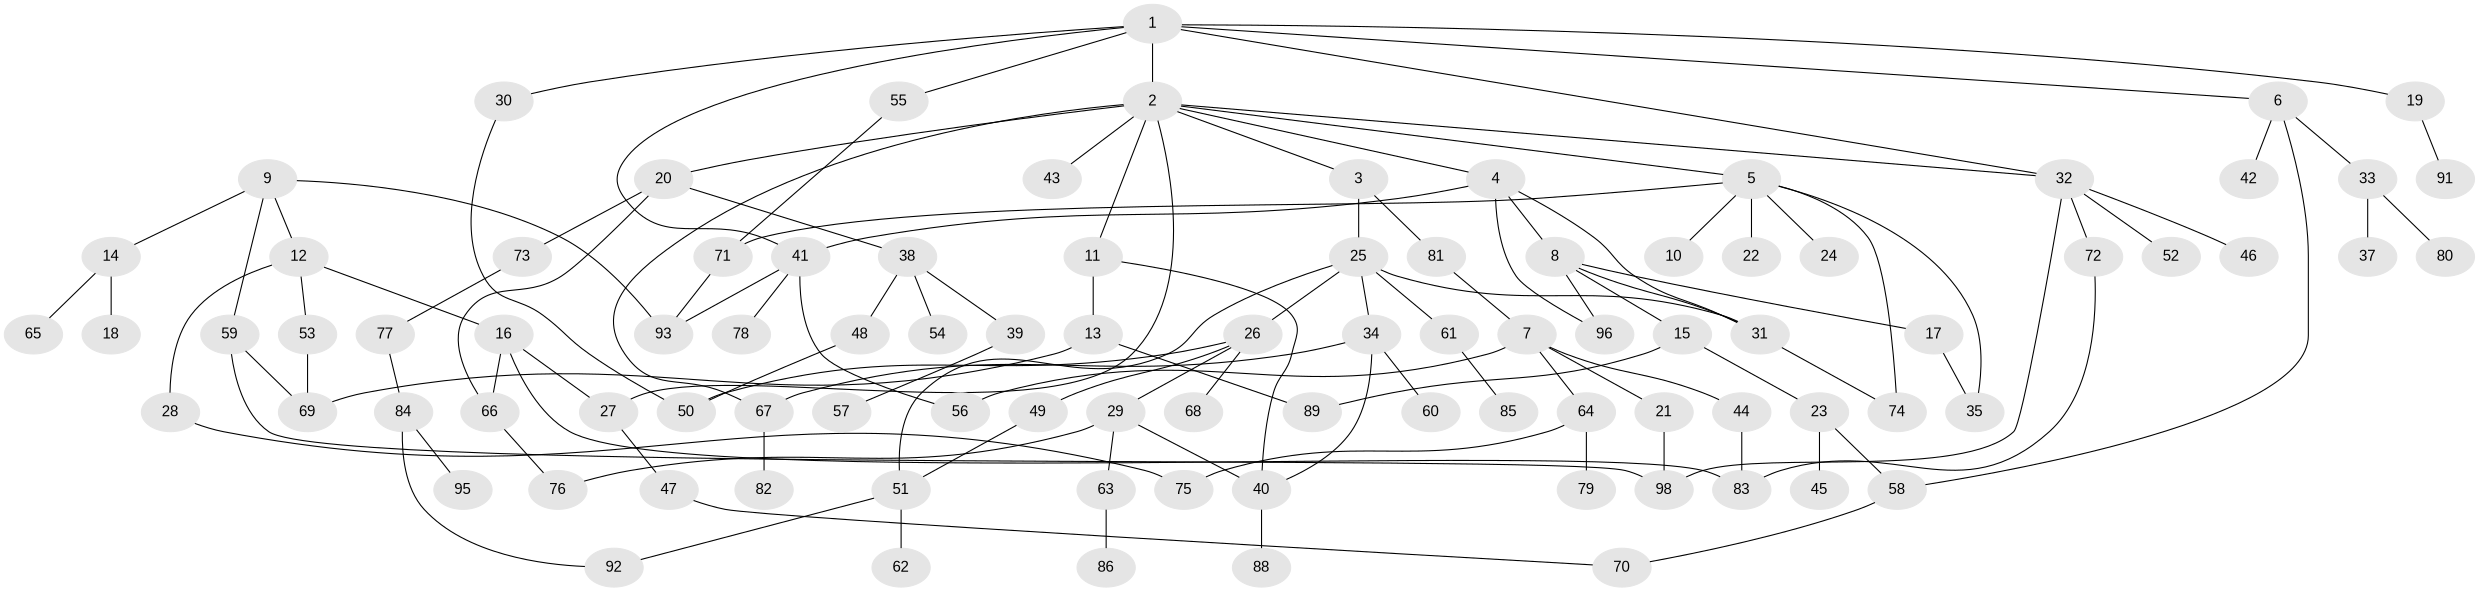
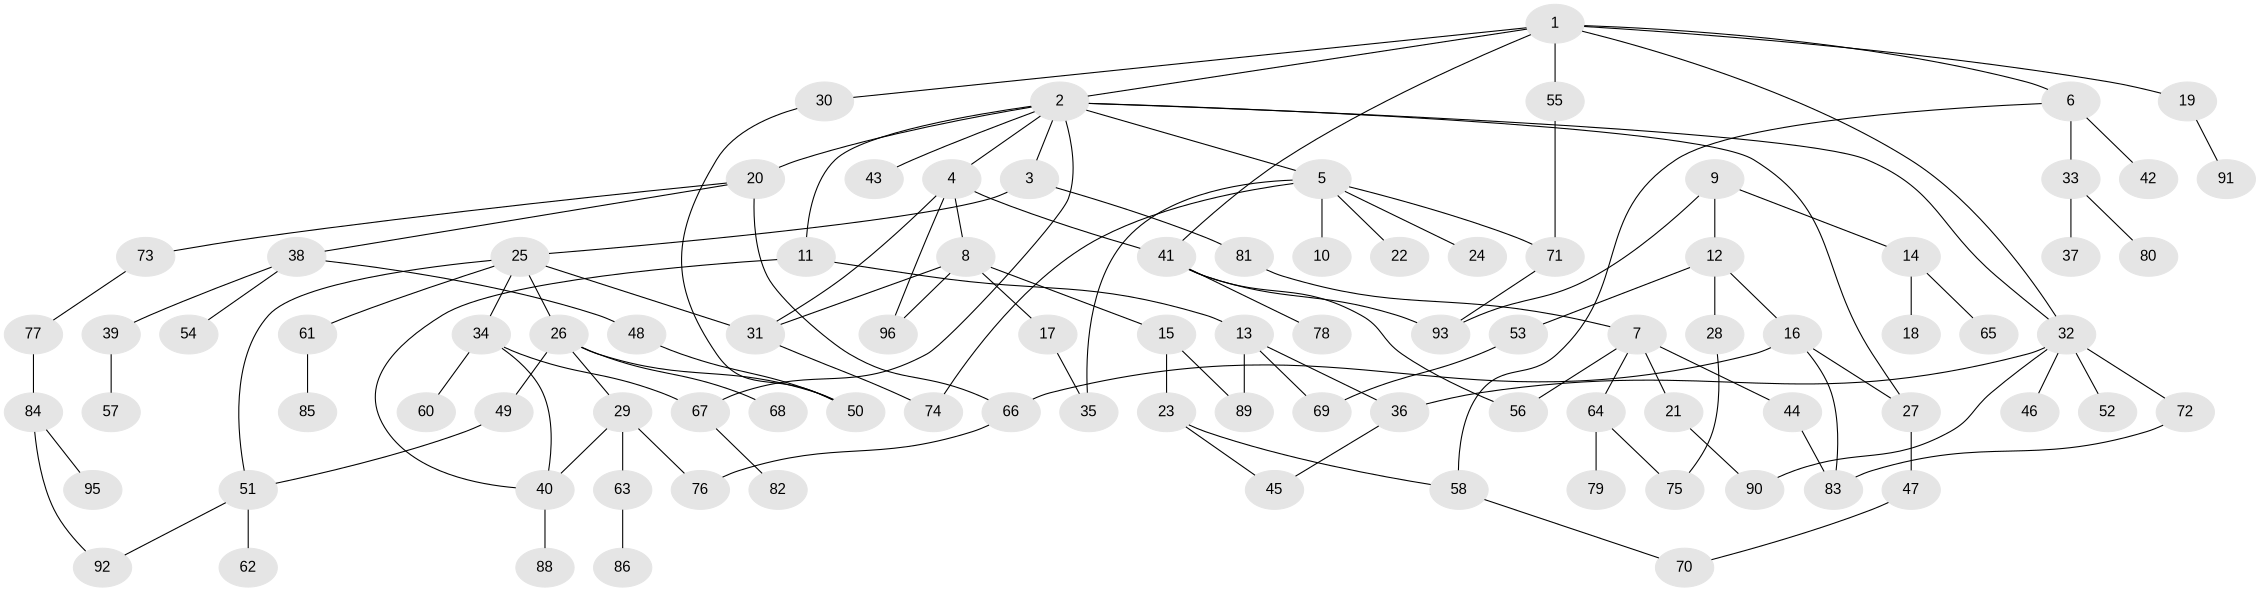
(230, 335) -> none
none -> (1400, 412)
(1664, 490) -> (1755, 490)
